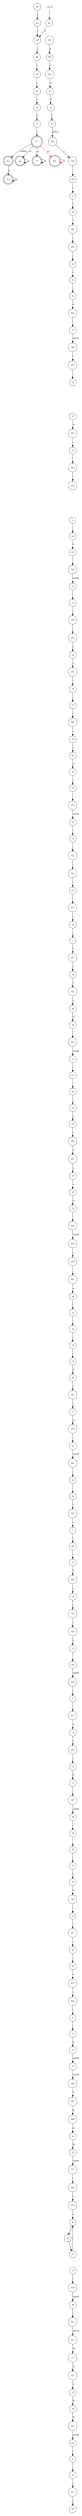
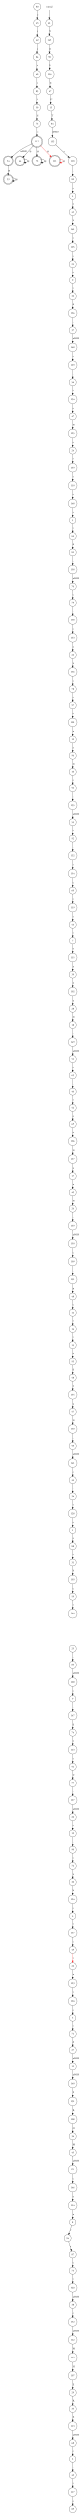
(44, 31) -> (49, 30)
none -> (73, 399)
none -> (73, 503)
(73, 1632) -> none
(73, 1957) -> (73, 1957)
(73, 2239) -> (73, 2262)
